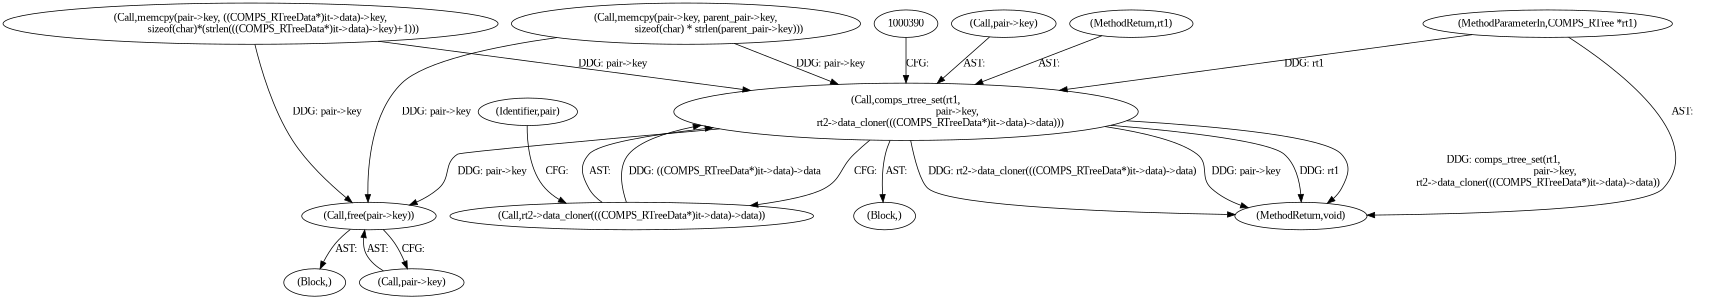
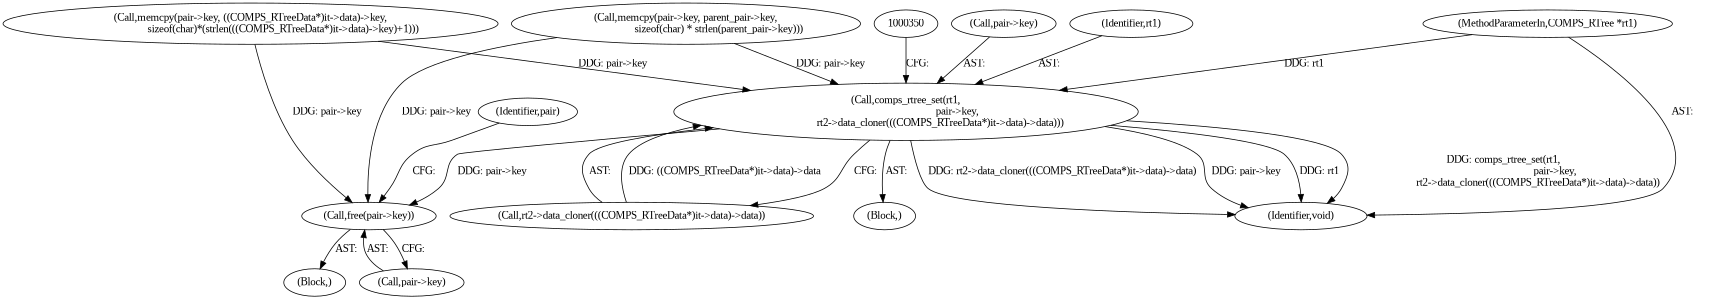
(906, 24) -> (906, 24)
(1131, 24) -> (1131, 24)
(533, 167) -> (431, 145)
(1301, 216) -> (1301, 216)
